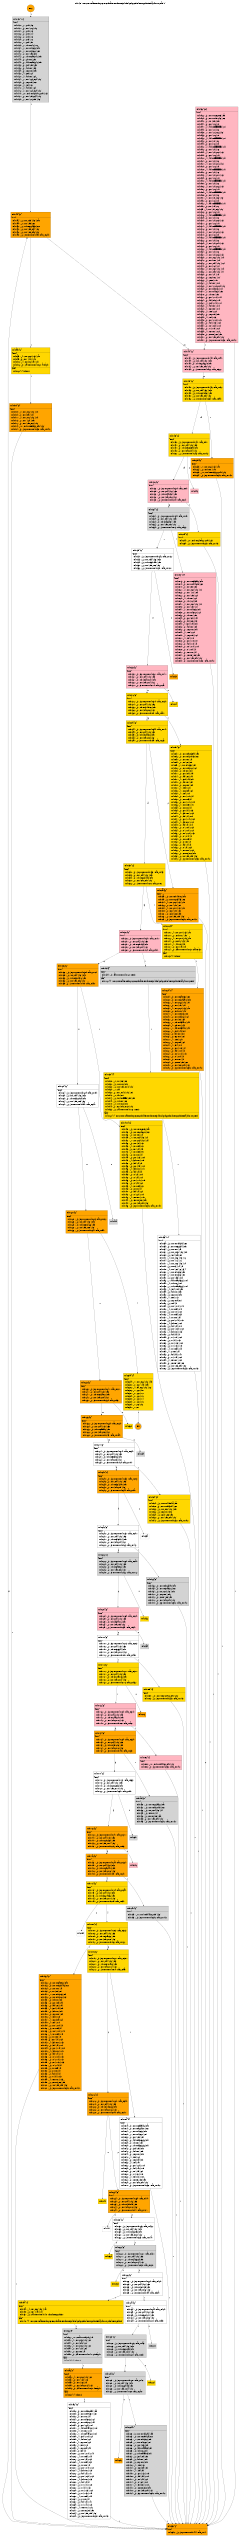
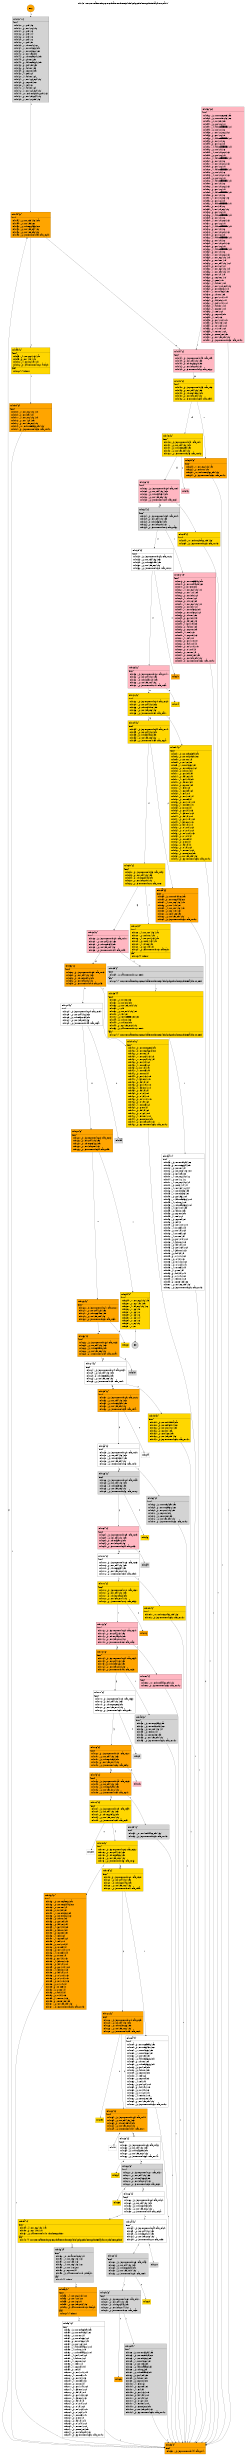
(182, 1030) -> none
(138, 1427) -> (135, 1345)
